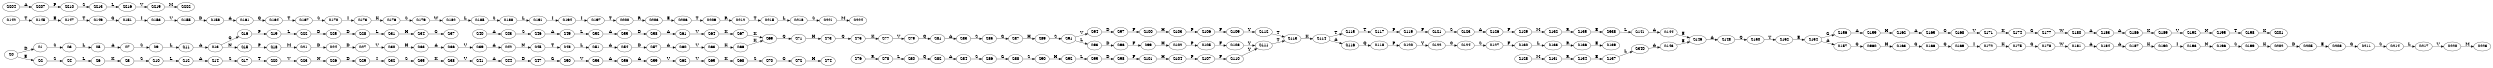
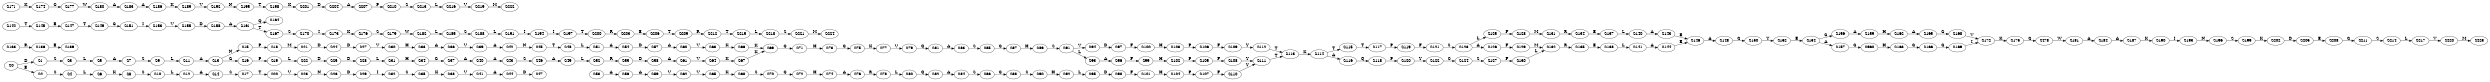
none -> (318, 7)
(288, 20) -> (258, 30)
(610, 32) -> (611, 59)
(1611, 32) -> (1609, 48)
(1973, 33) -> (1971, 37)
none -> (1492, 34)
(1108, 44) -> (1105, 59)
(1537, 46) -> (1535, 55)
(2046, 46) -> (2044, 41)
(1640, 49) -> (1638, 34)
none -> (464, 61)
(567, 61) -> none
none -> (842, 74)
